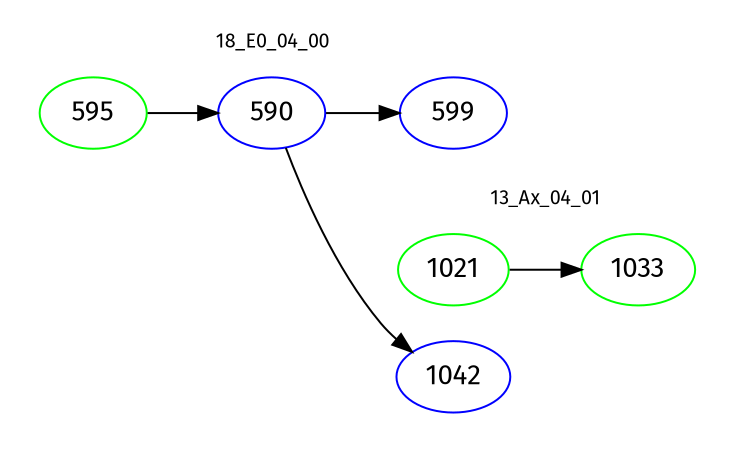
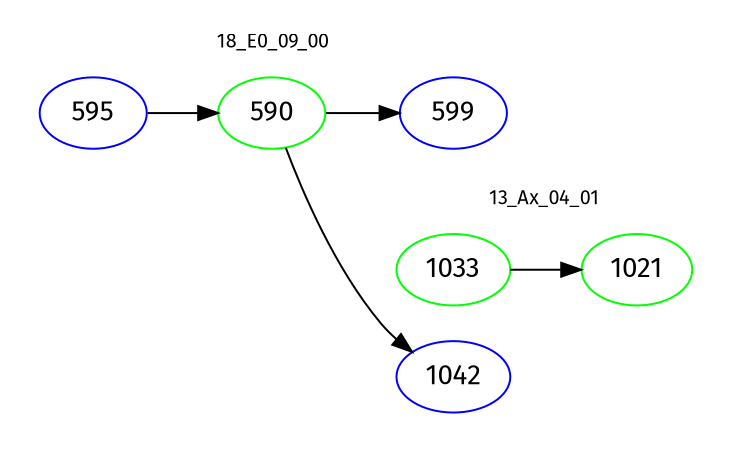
(273, 43) -> (273, 43)
(93, 113) -> (93, 113)
(272, 113) -> (272, 113)
(536, 270) -> (536, 270)
